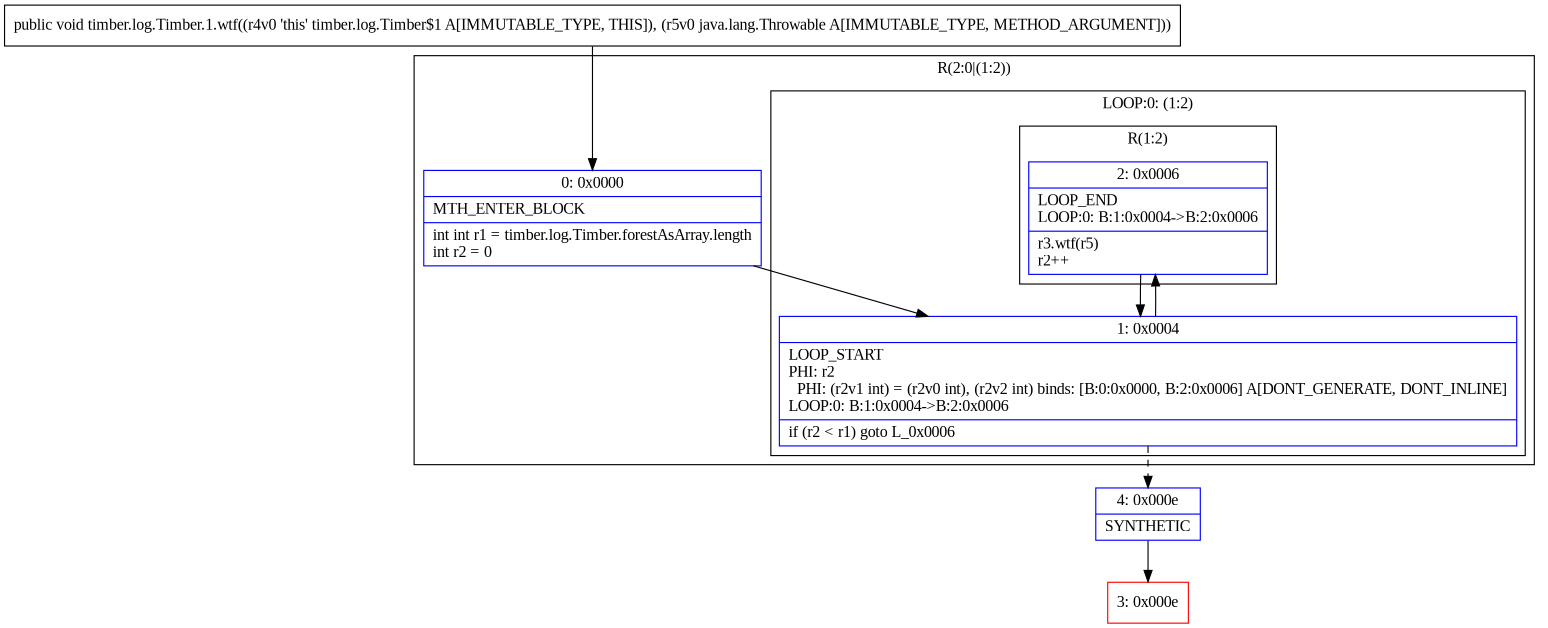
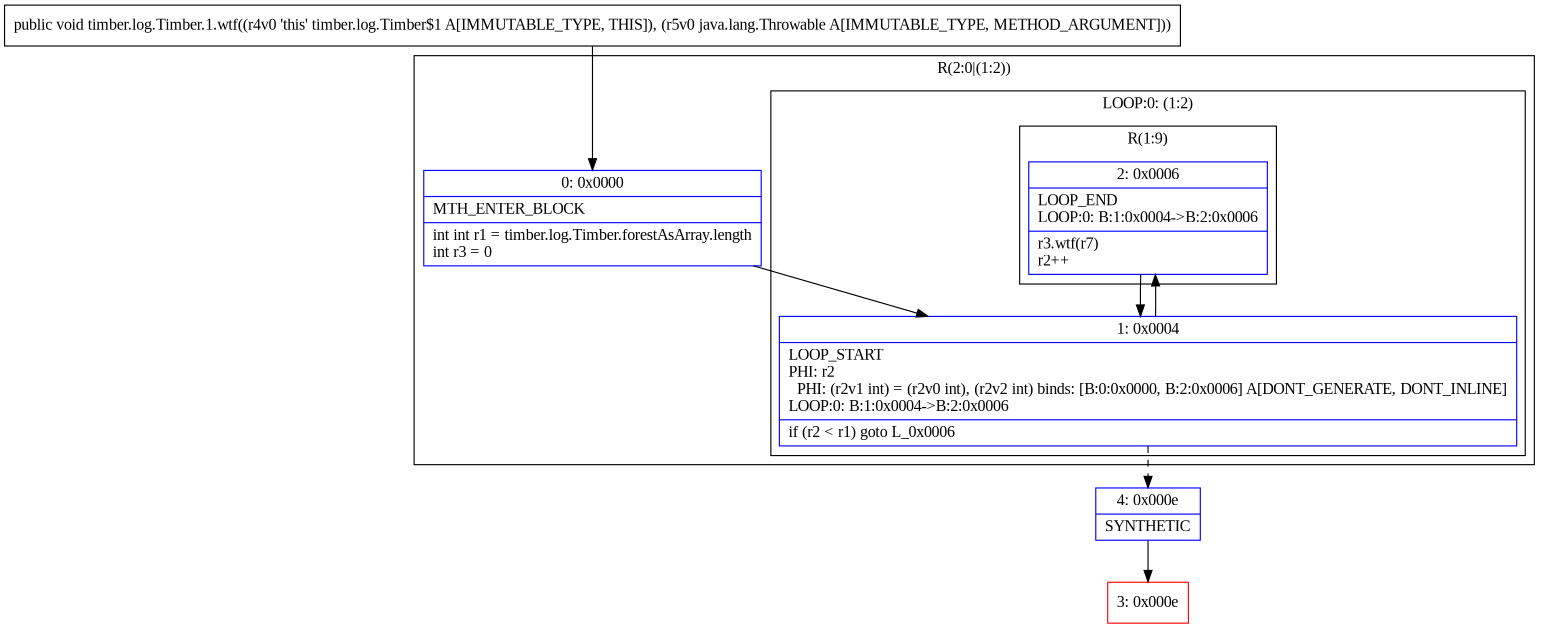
(1148, 139) -> (1148, 139)
(1069, 244) -> (1069, 244)
(462, 252) -> (462, 252)
